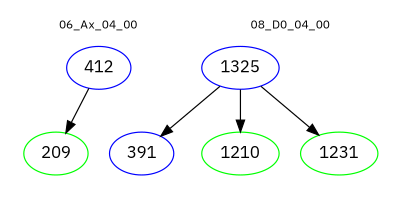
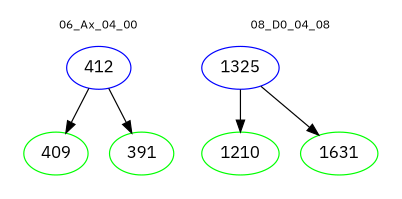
(290, 26) -> (290, 26)
(200, 103) -> (117, 105)
(56, 154) -> (56, 154)
(142, 154) -> (142, 154)
(339, 154) -> (339, 154)
